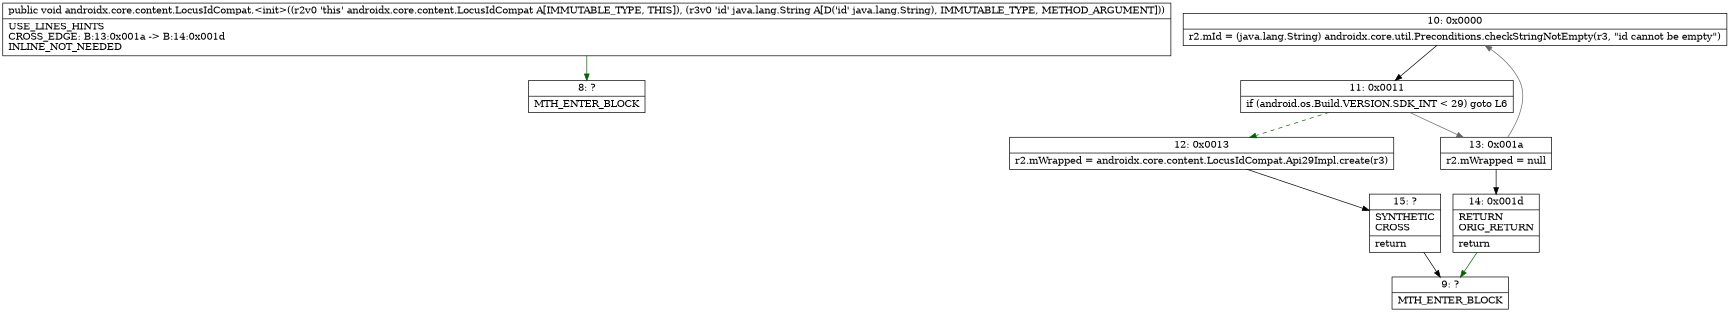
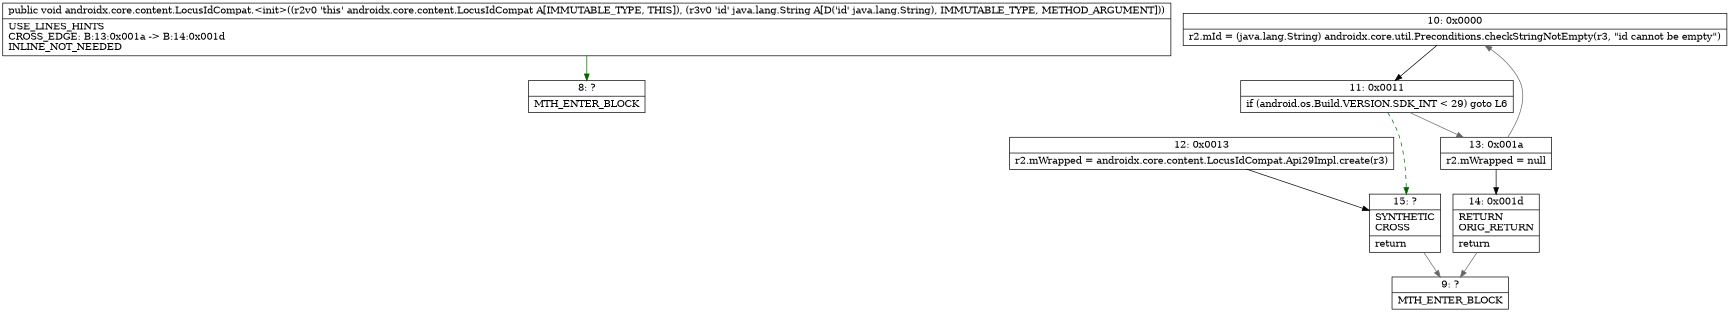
(1293, 124) -> (1402, 149)
(1430, 262) -> (1430, 262)
(1471, 262) -> (1471, 262)
